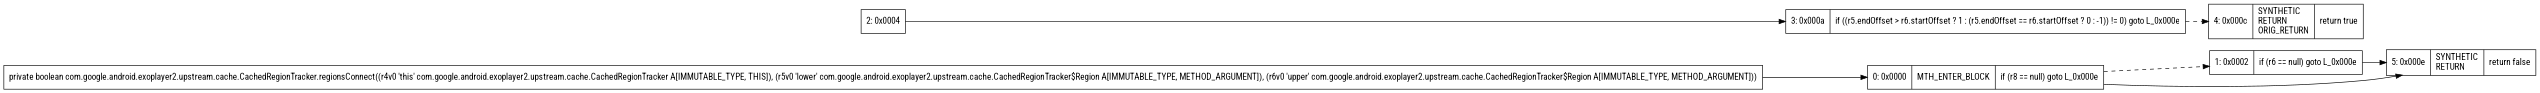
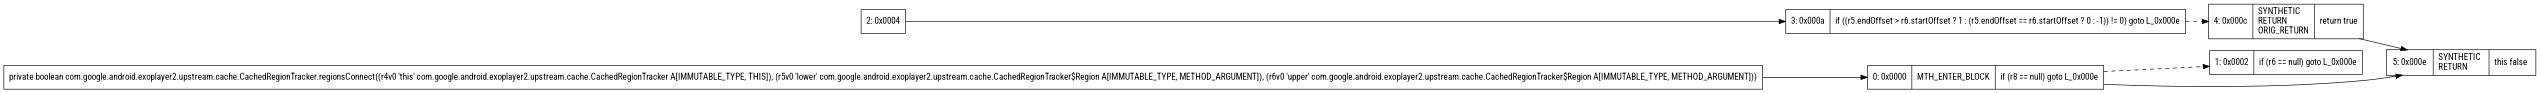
(2510, 62) -> (2511, 62)
(2371, 63) -> (2380, 44)
